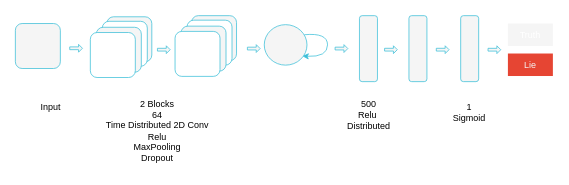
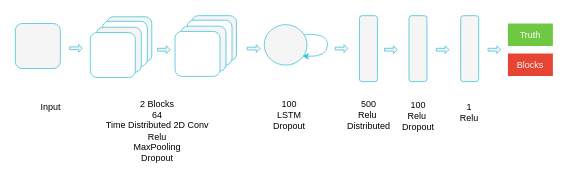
(531, 35) -> (531, 35)
(531, 65) -> (531, 65)
(470, 112) -> (470, 112)
none -> (289, 115)
none -> (418, 116)
